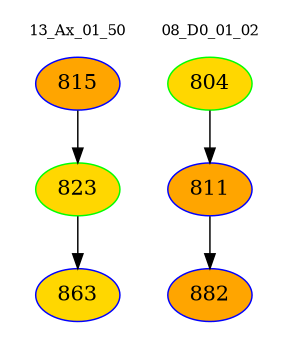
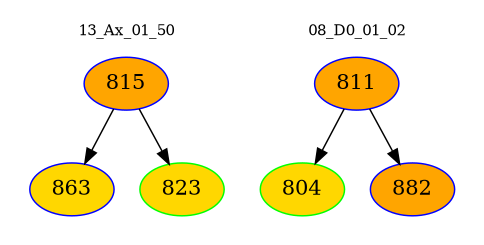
(210, 129) -> (333, 130)
(78, 235) -> (103, 130)
